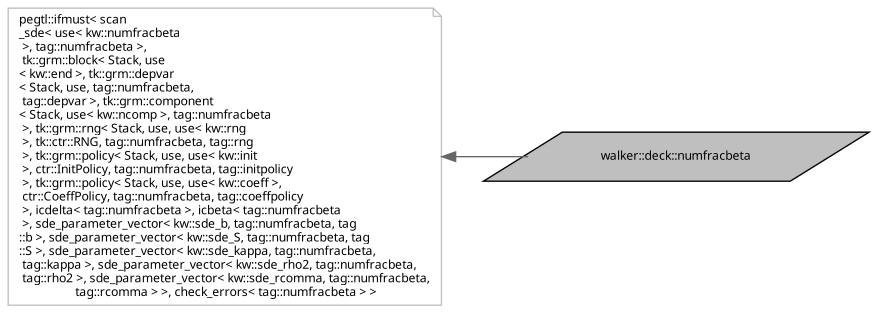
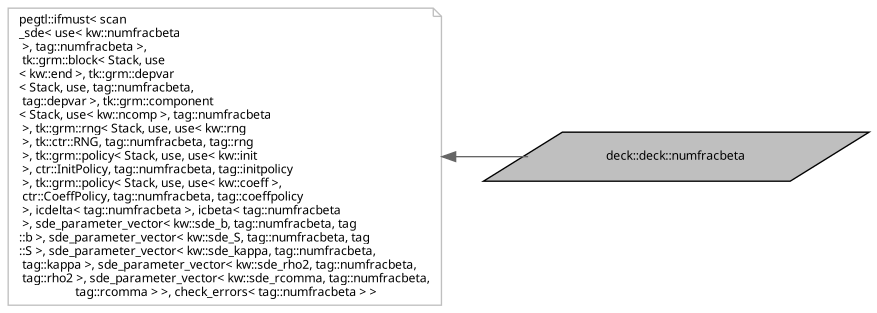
(676, 157) -> (676, 157)
